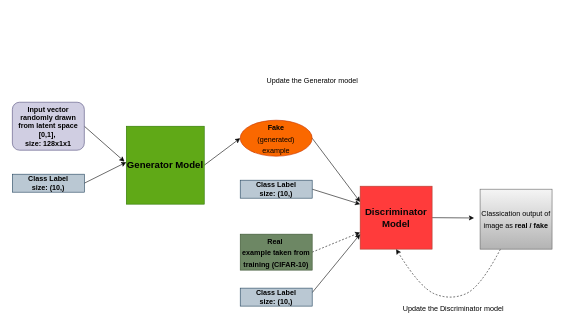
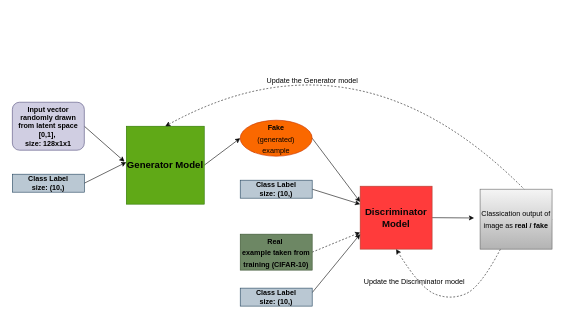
none -> (333, 87)
(453, 309) -> (414, 282)
